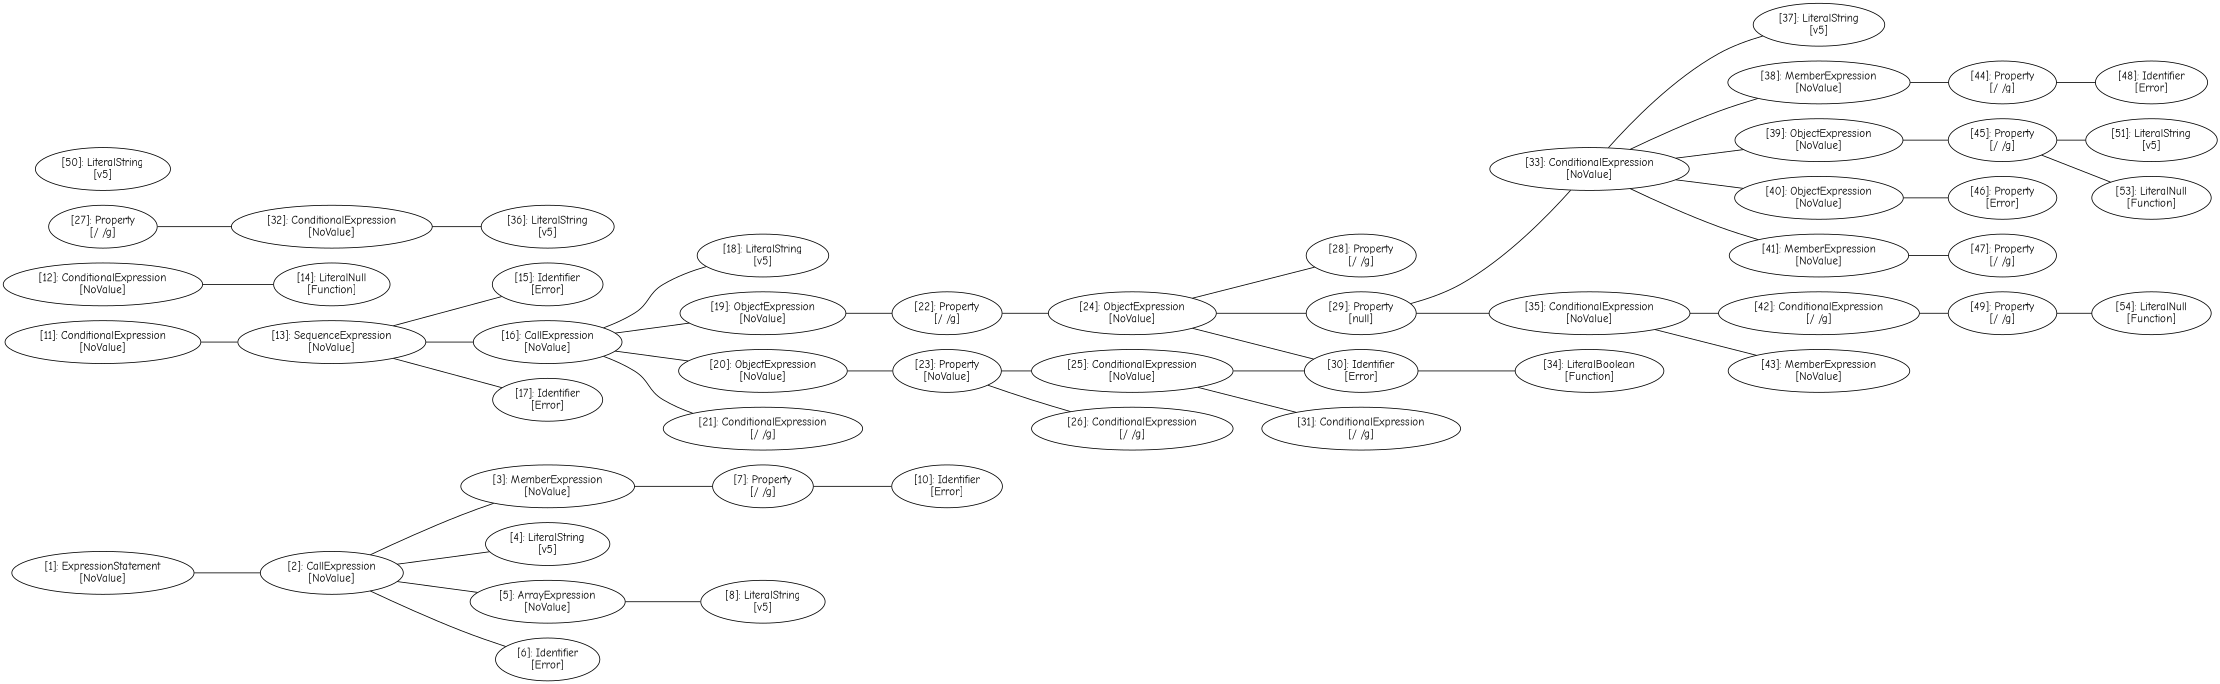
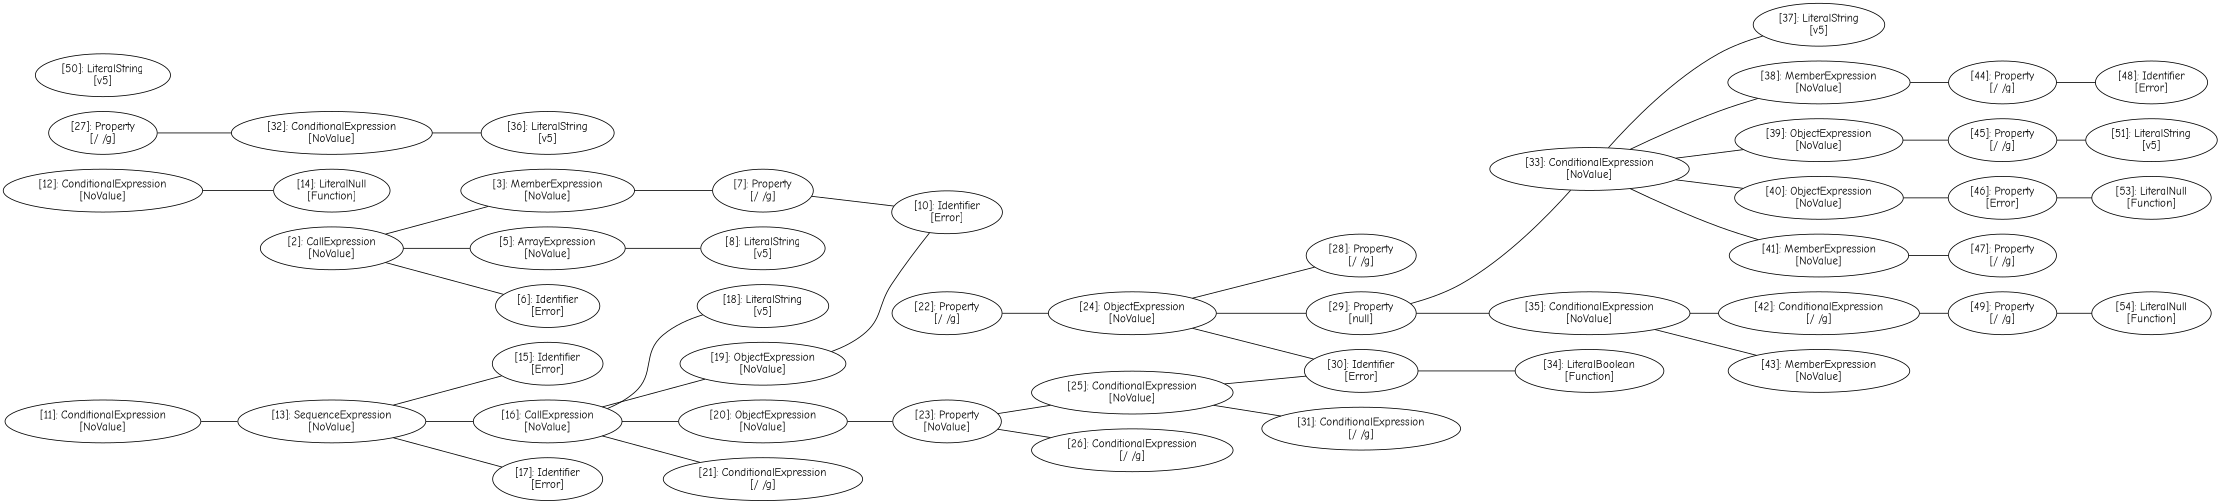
(2076, 169) -> (2074, 198)
(869, 313) -> (884, 298)
(548, 544) -> none
(103, 573) -> none
